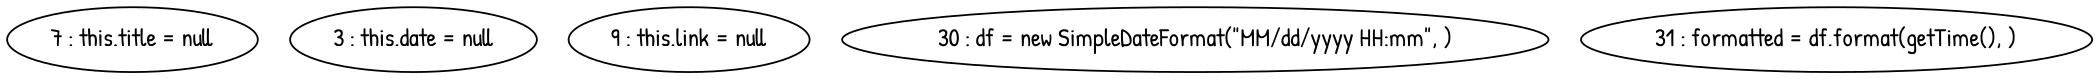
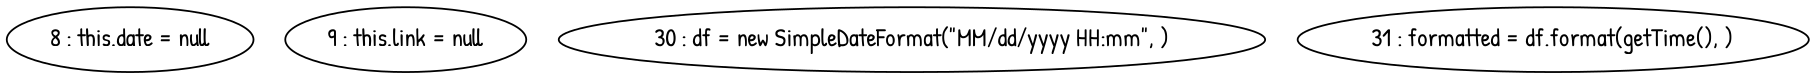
(132, 40) -> none
(413, 40) -> (130, 40)
